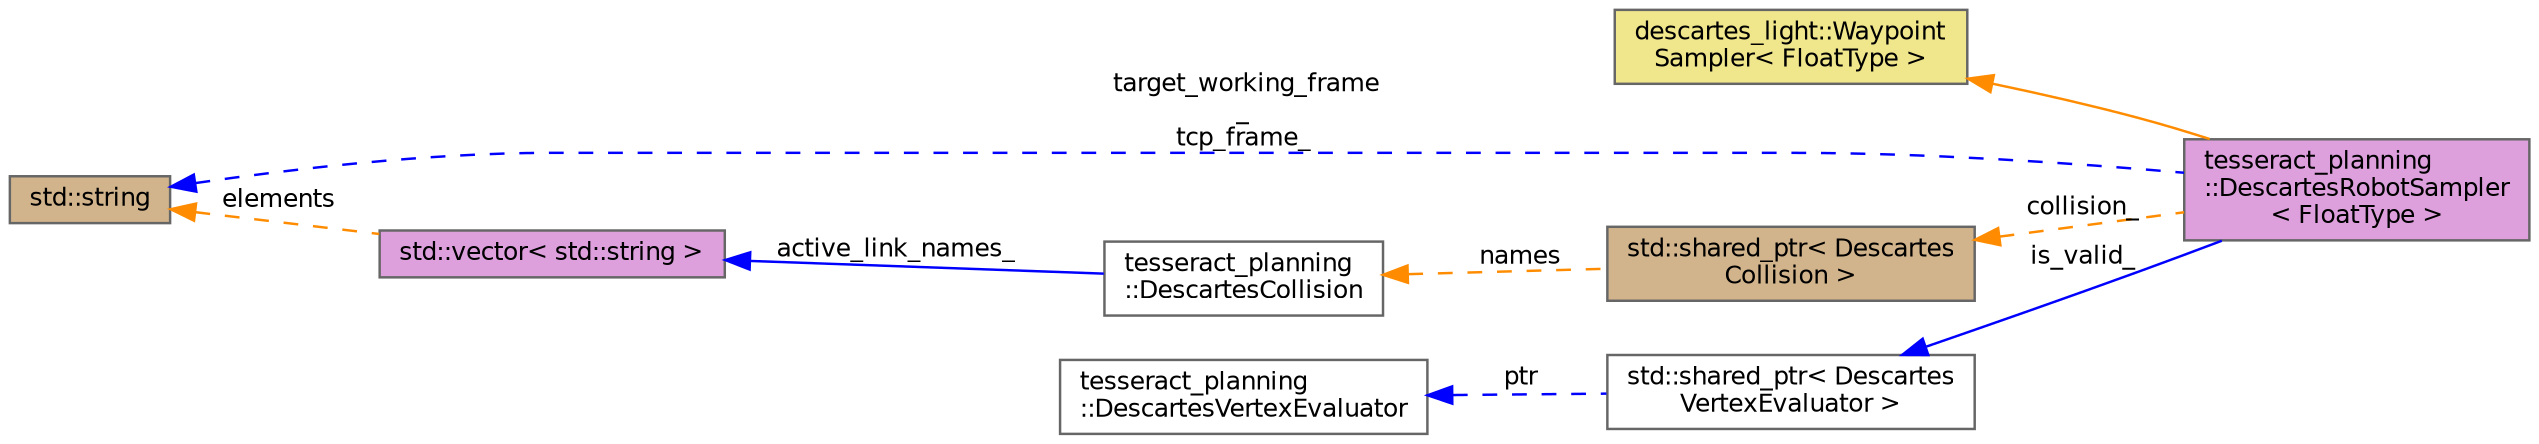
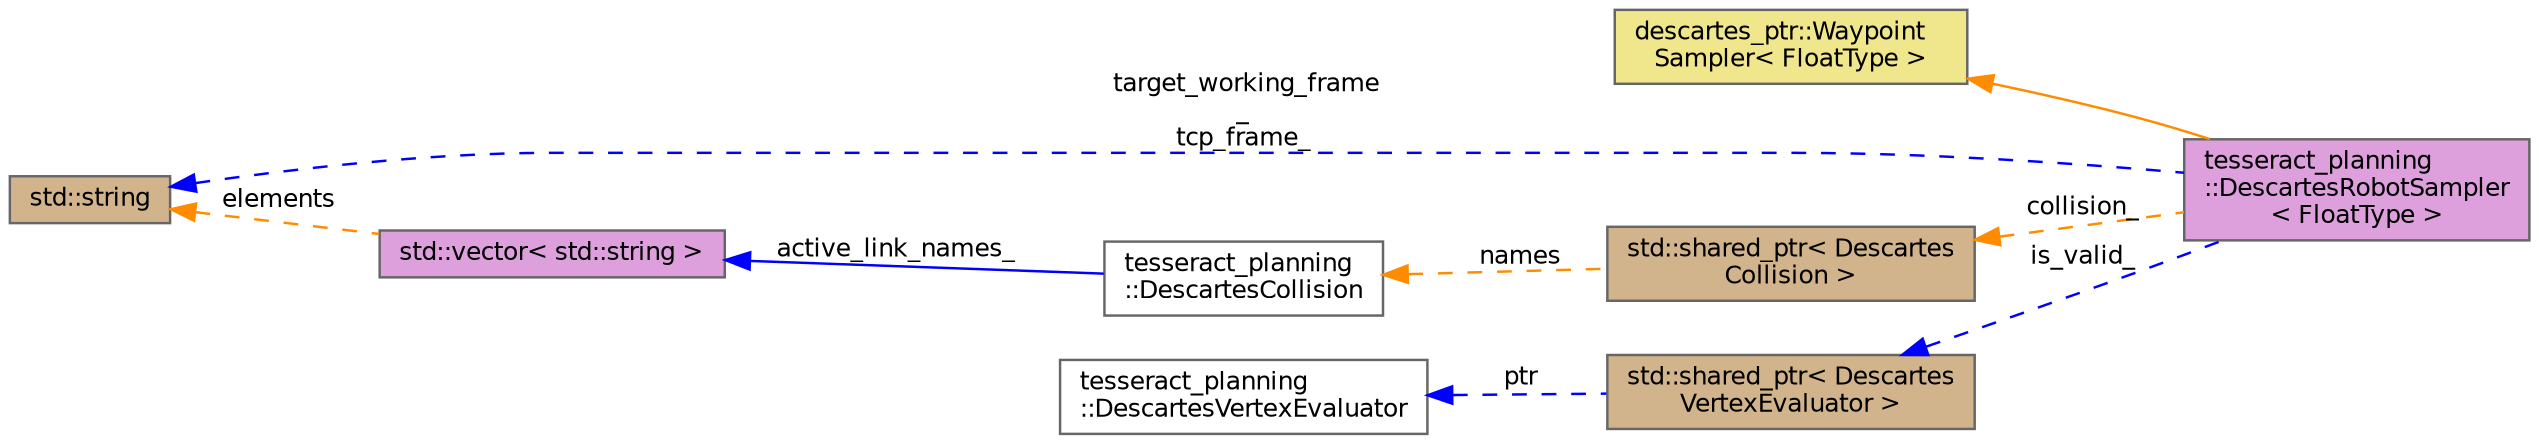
(1791, 47) -> (1791, 47)
(2074, 295) -> (2074, 295)
(1791, 392) -> (1791, 392)
